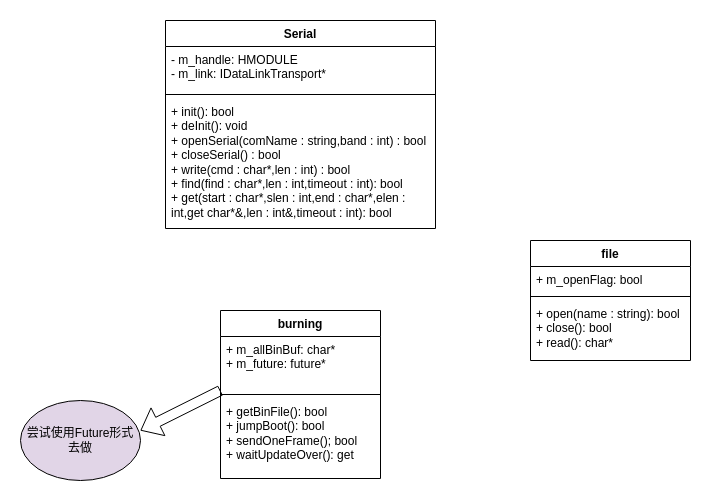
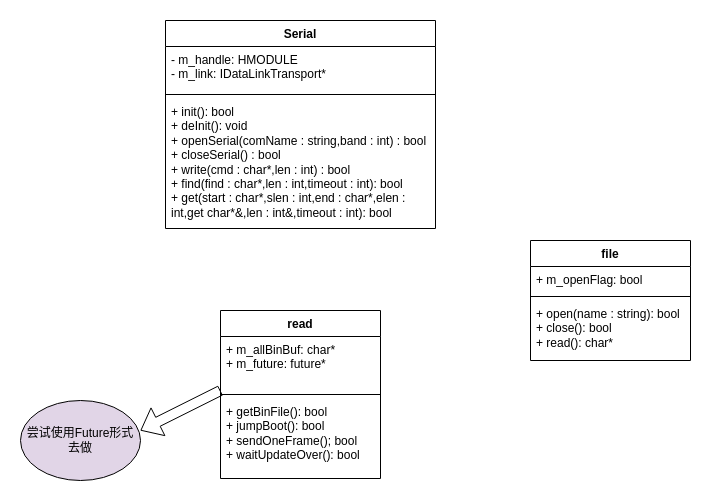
(301, 325) -> (301, 325)
(298, 434) -> (299, 434)
